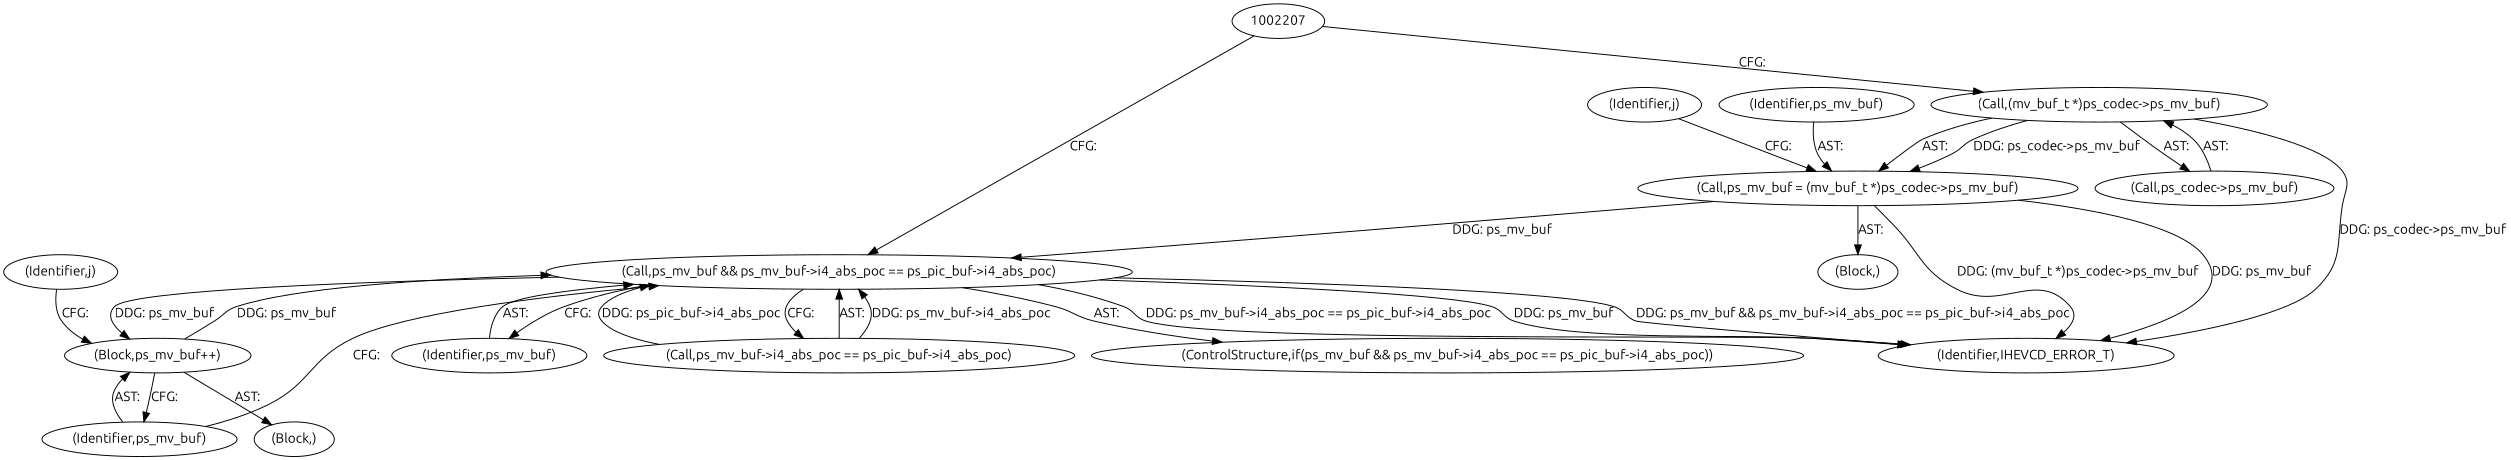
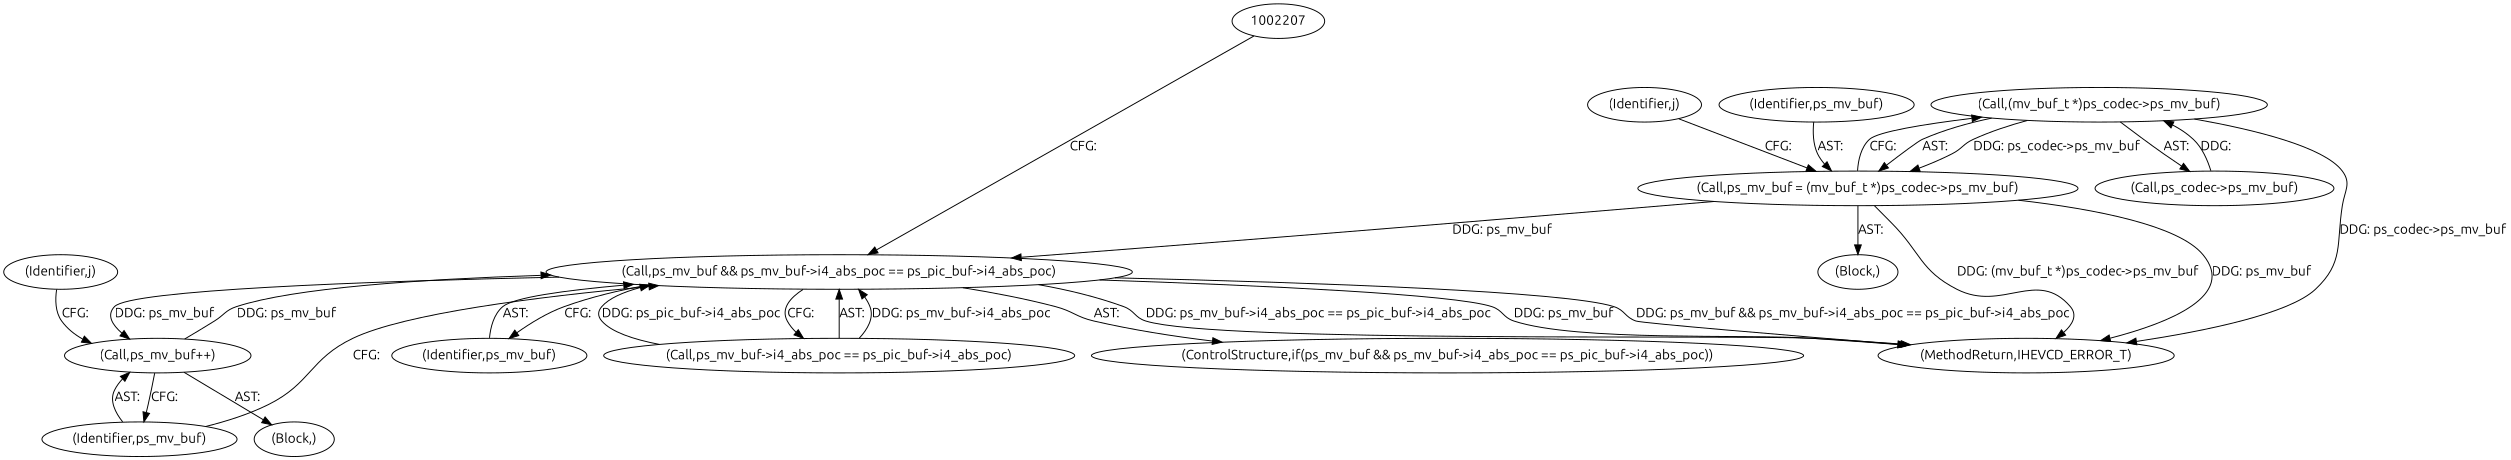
(1648, 59) -> (1903, 129)
(2218, 147) -> (2218, 147)
(158, 356) -> (158, 356)
(2026, 356) -> (2026, 356)
